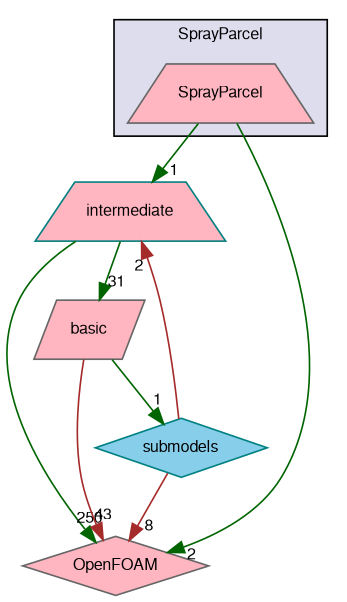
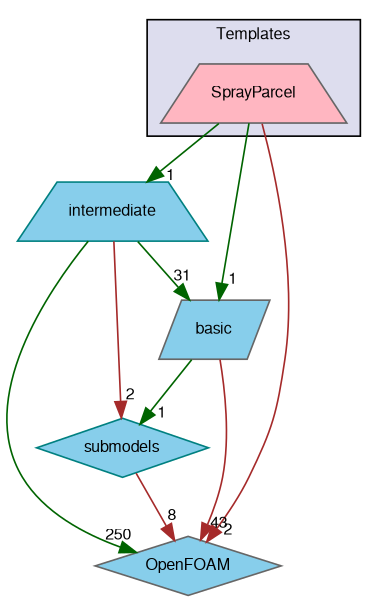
(221, 35) -> (254, 35)
none -> (235, 203)
(130, 212) -> (113, 212)
(89, 330) -> (214, 330)
(168, 337) -> (117, 321)
(308, 357) -> (288, 333)
(116, 566) -> (188, 566)
